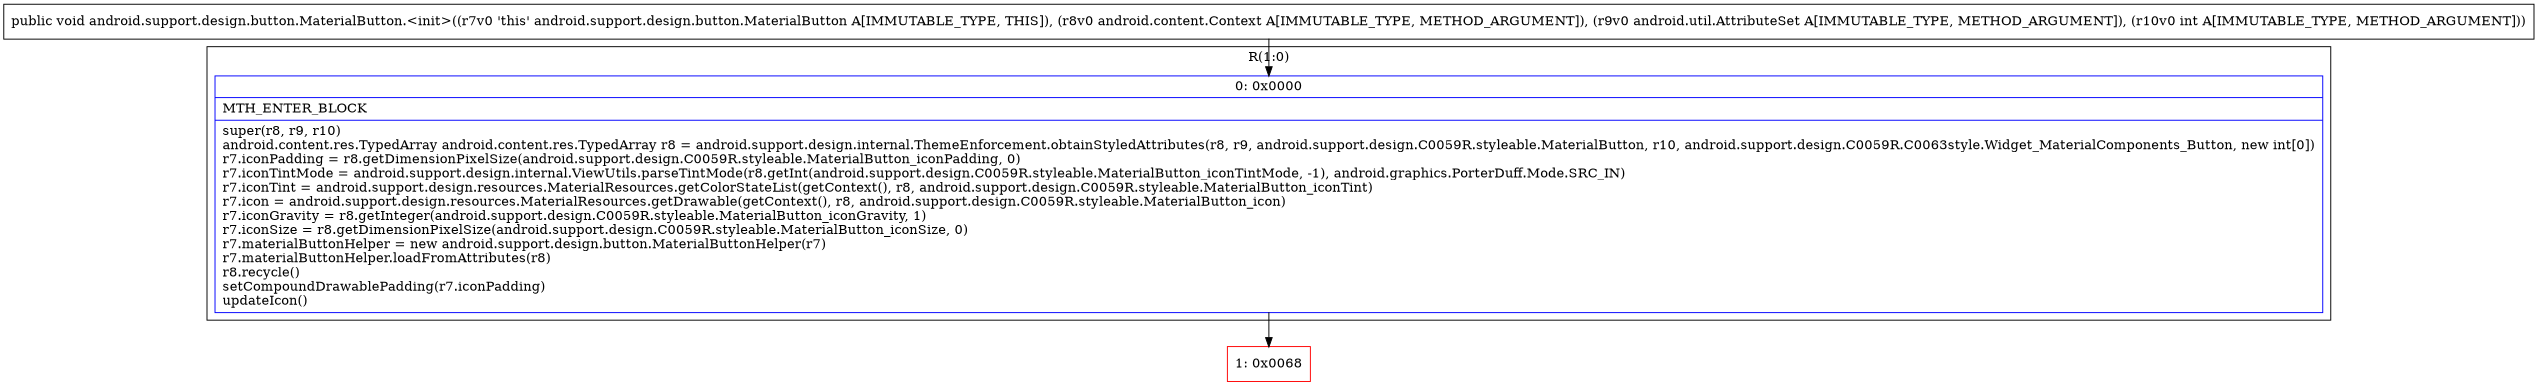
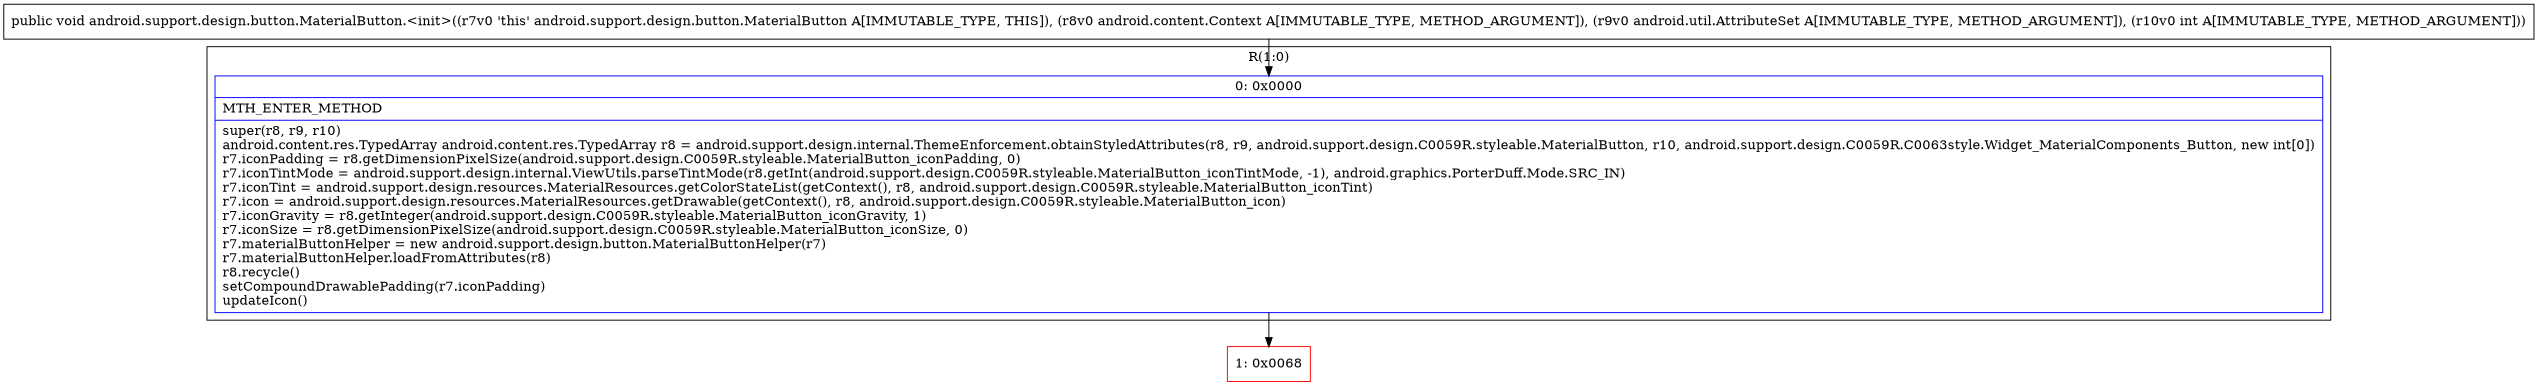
(295, 108) -> (303, 108)
